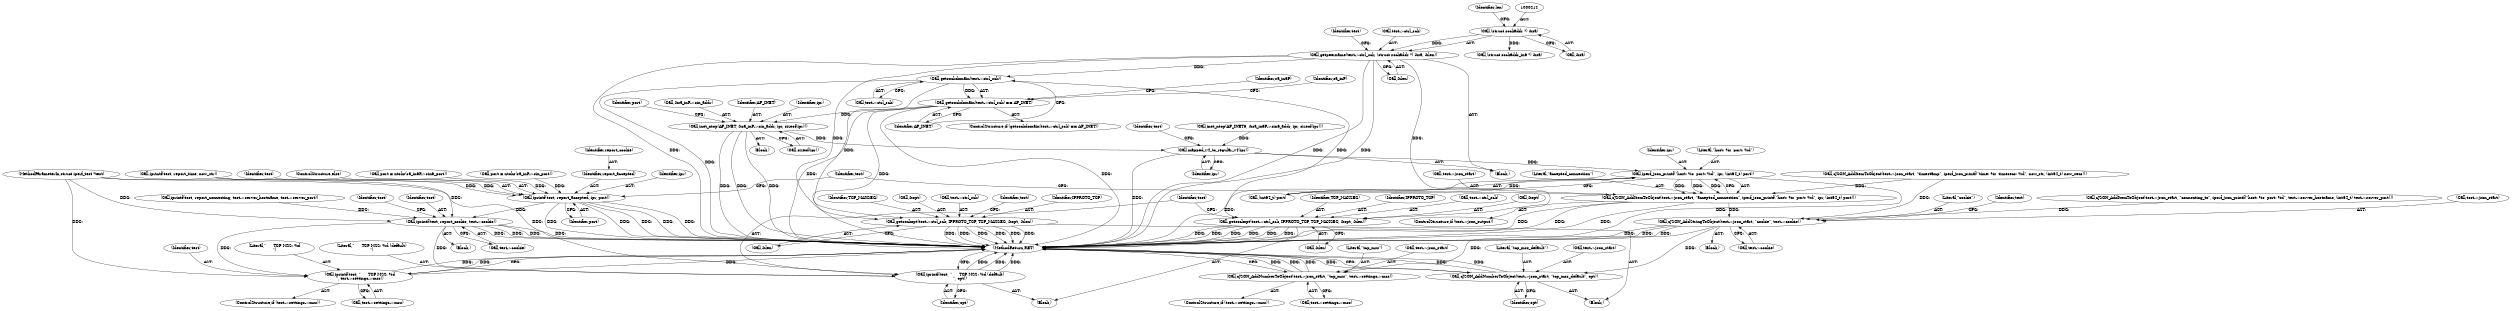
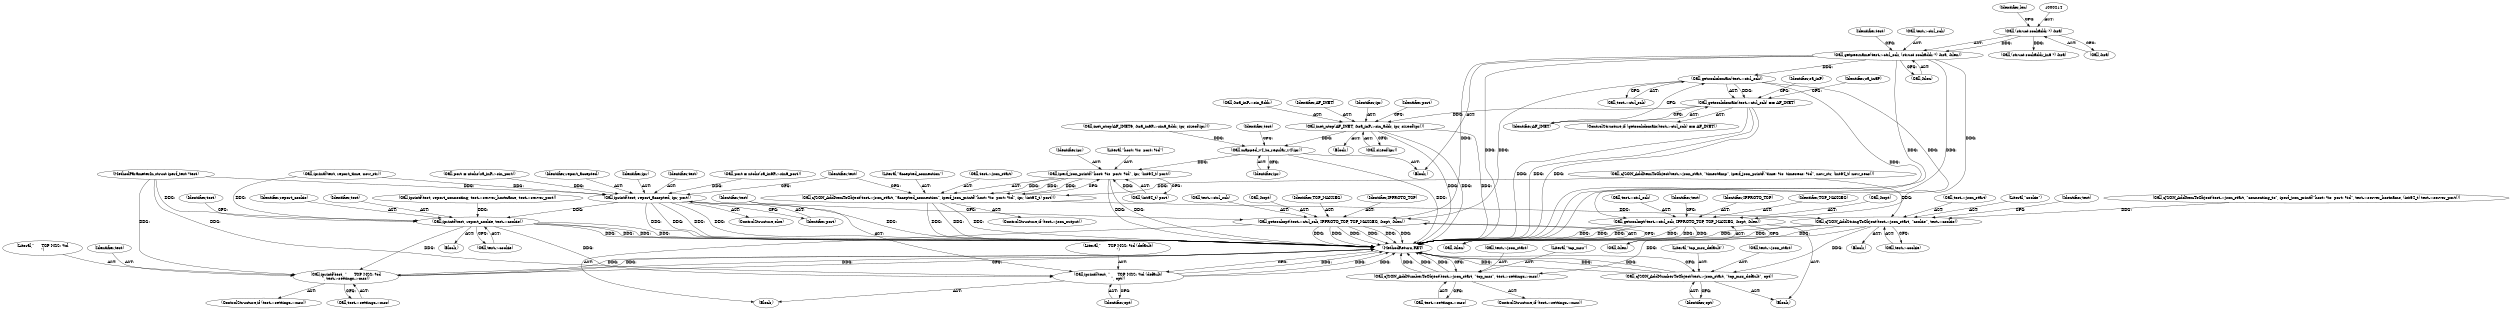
(609, 161) -> (373, 210)
(438, 180) -> (714, 208)
